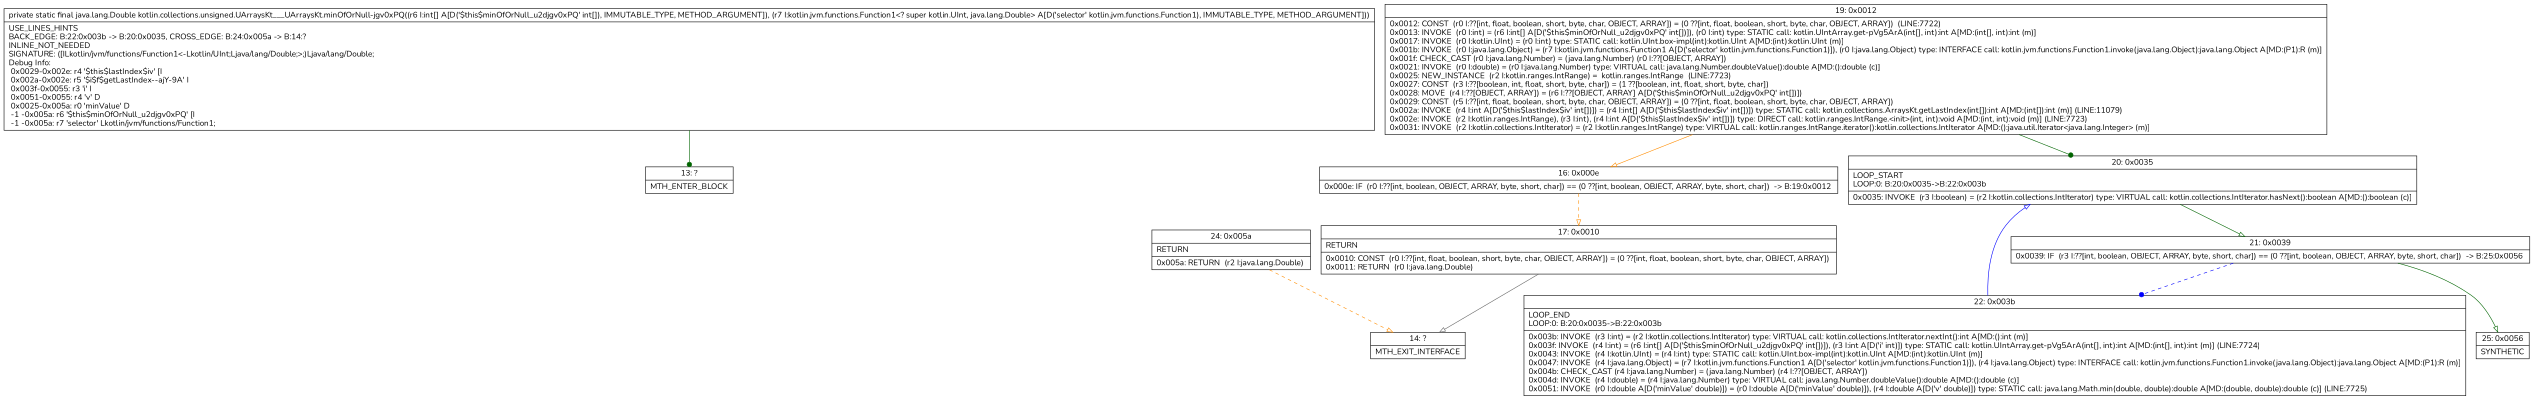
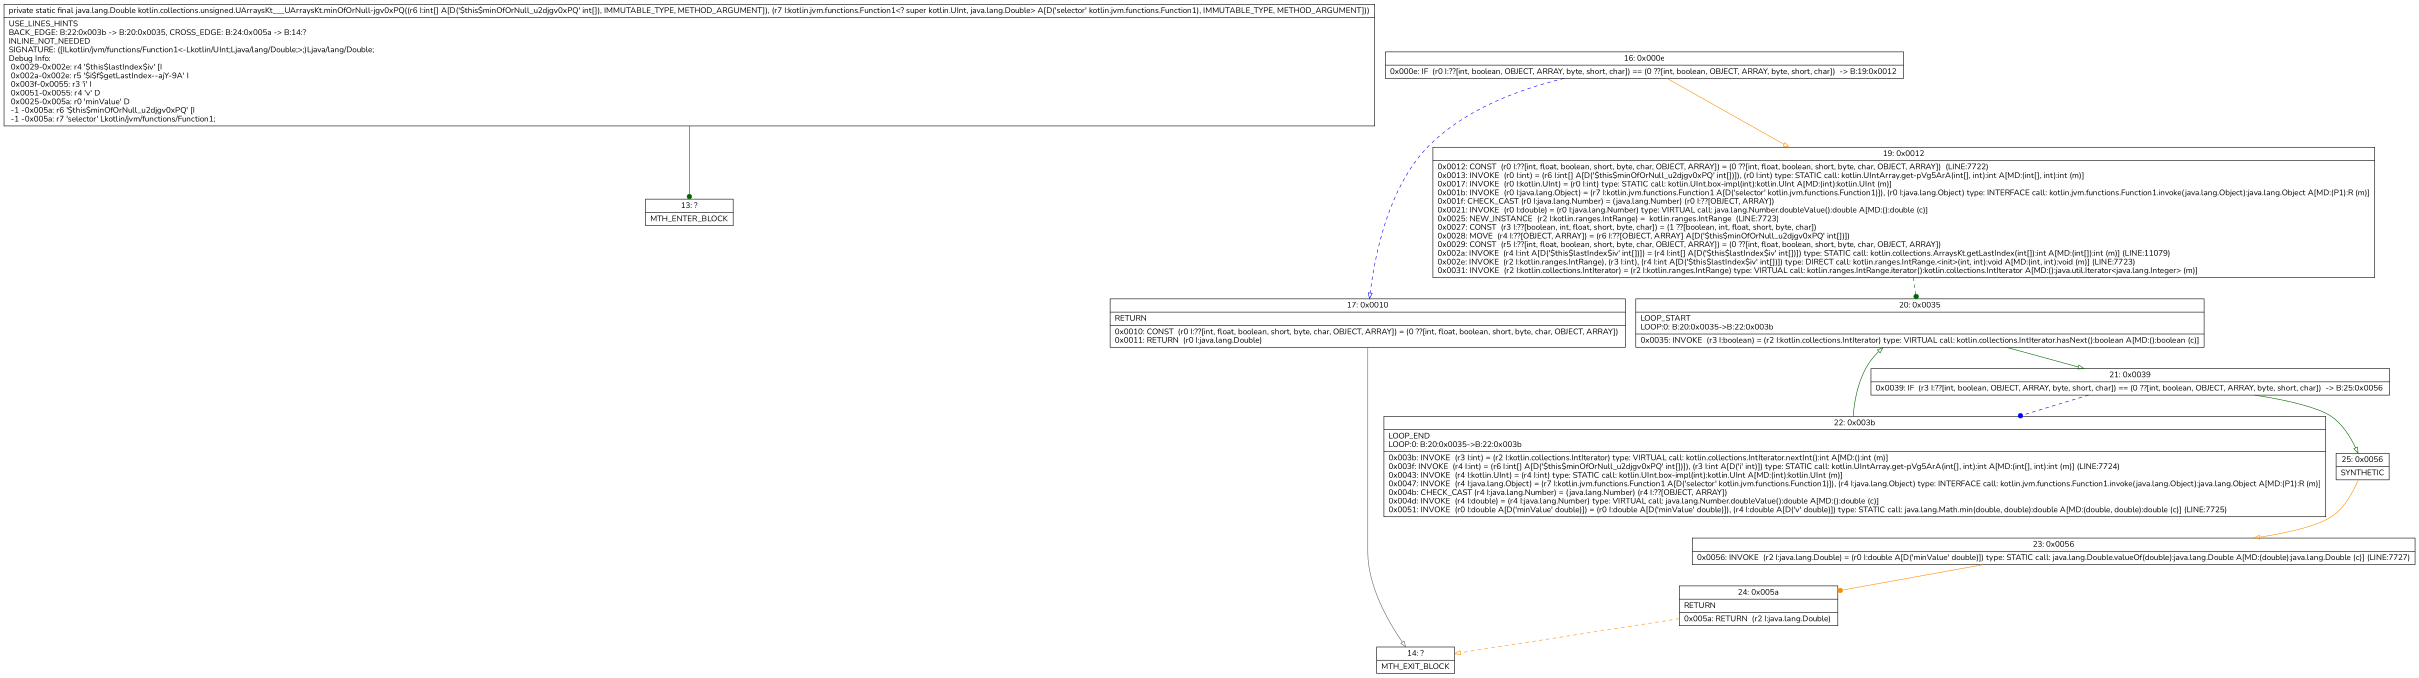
(2044, 144) -> (1915, 286)
(1655, 150) -> (1725, 111)
(1579, 207) -> (1426, 149)
(1995, 246) -> (1860, 382)
(1418, 352) -> (1416, 667)
none -> (2054, 551)
